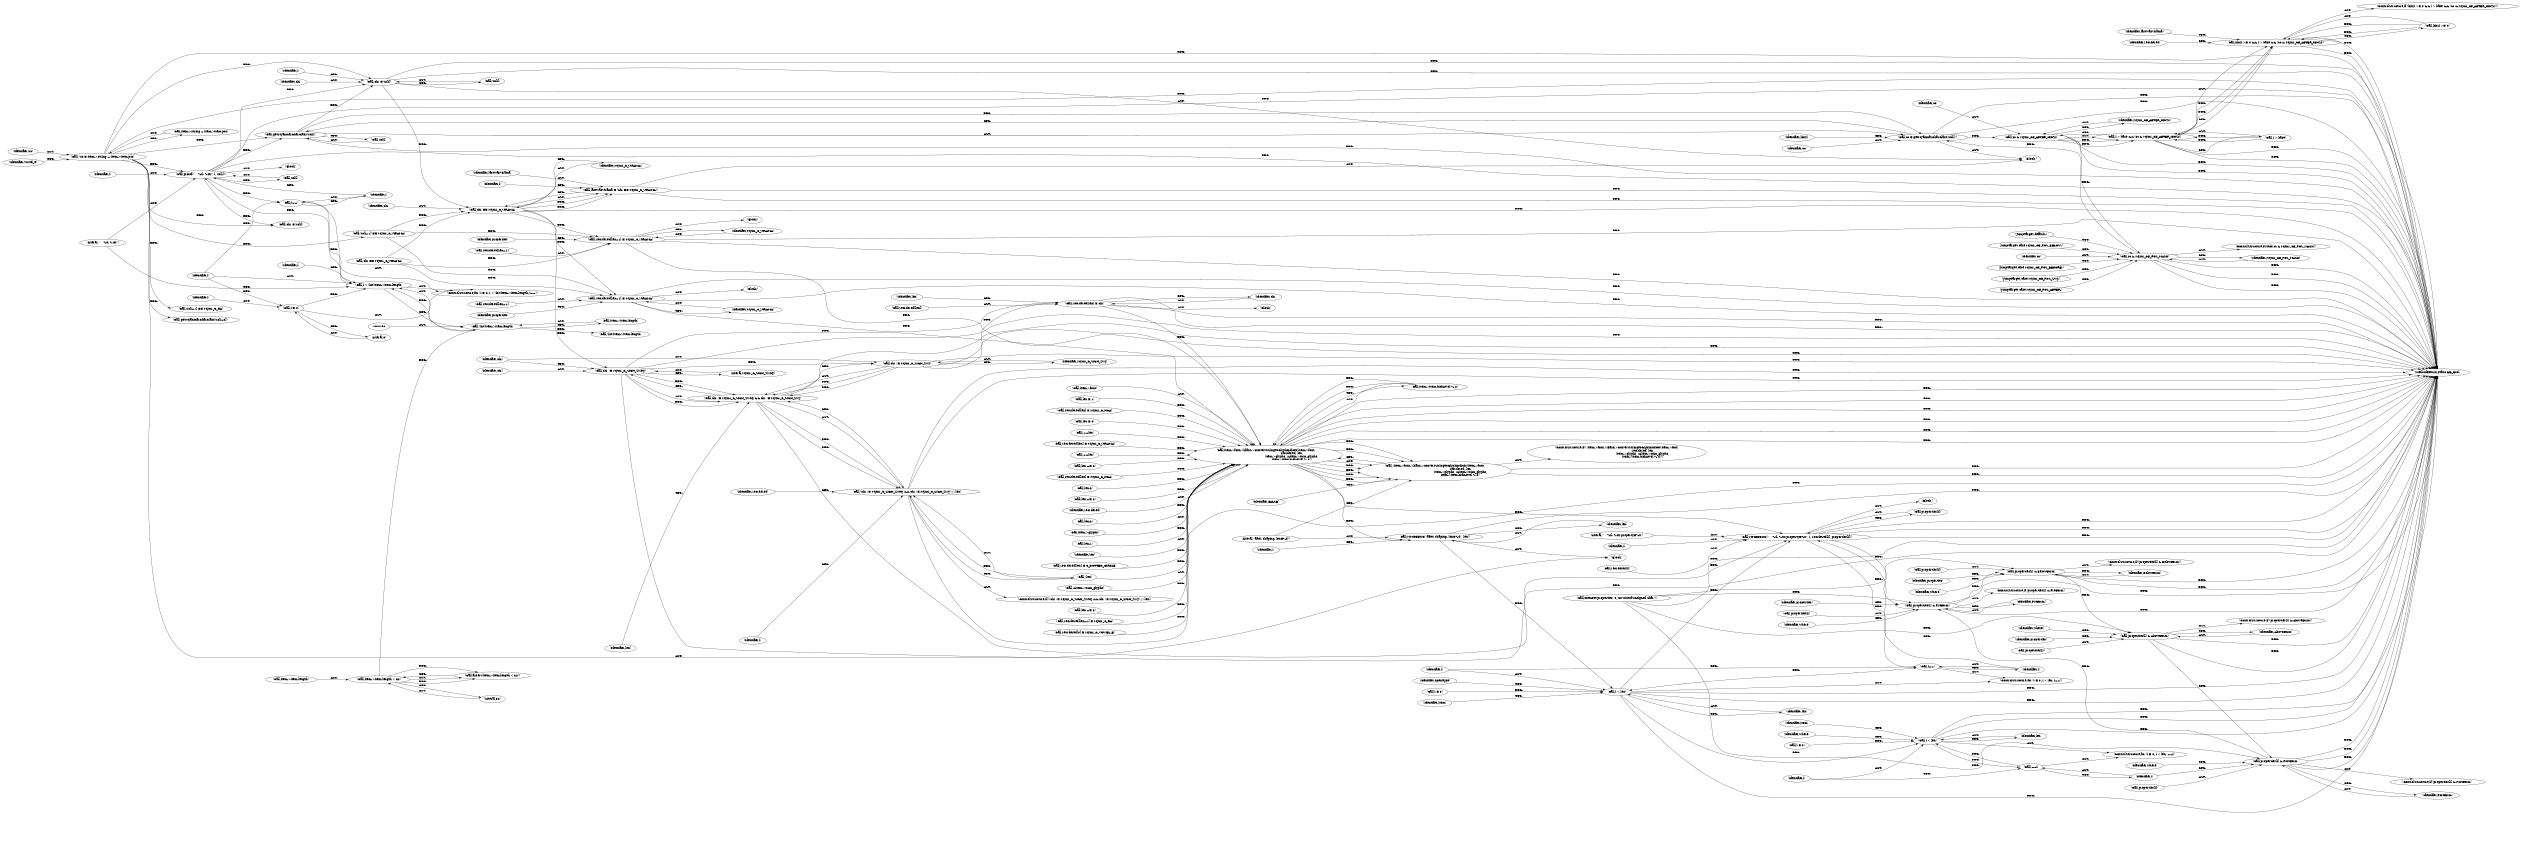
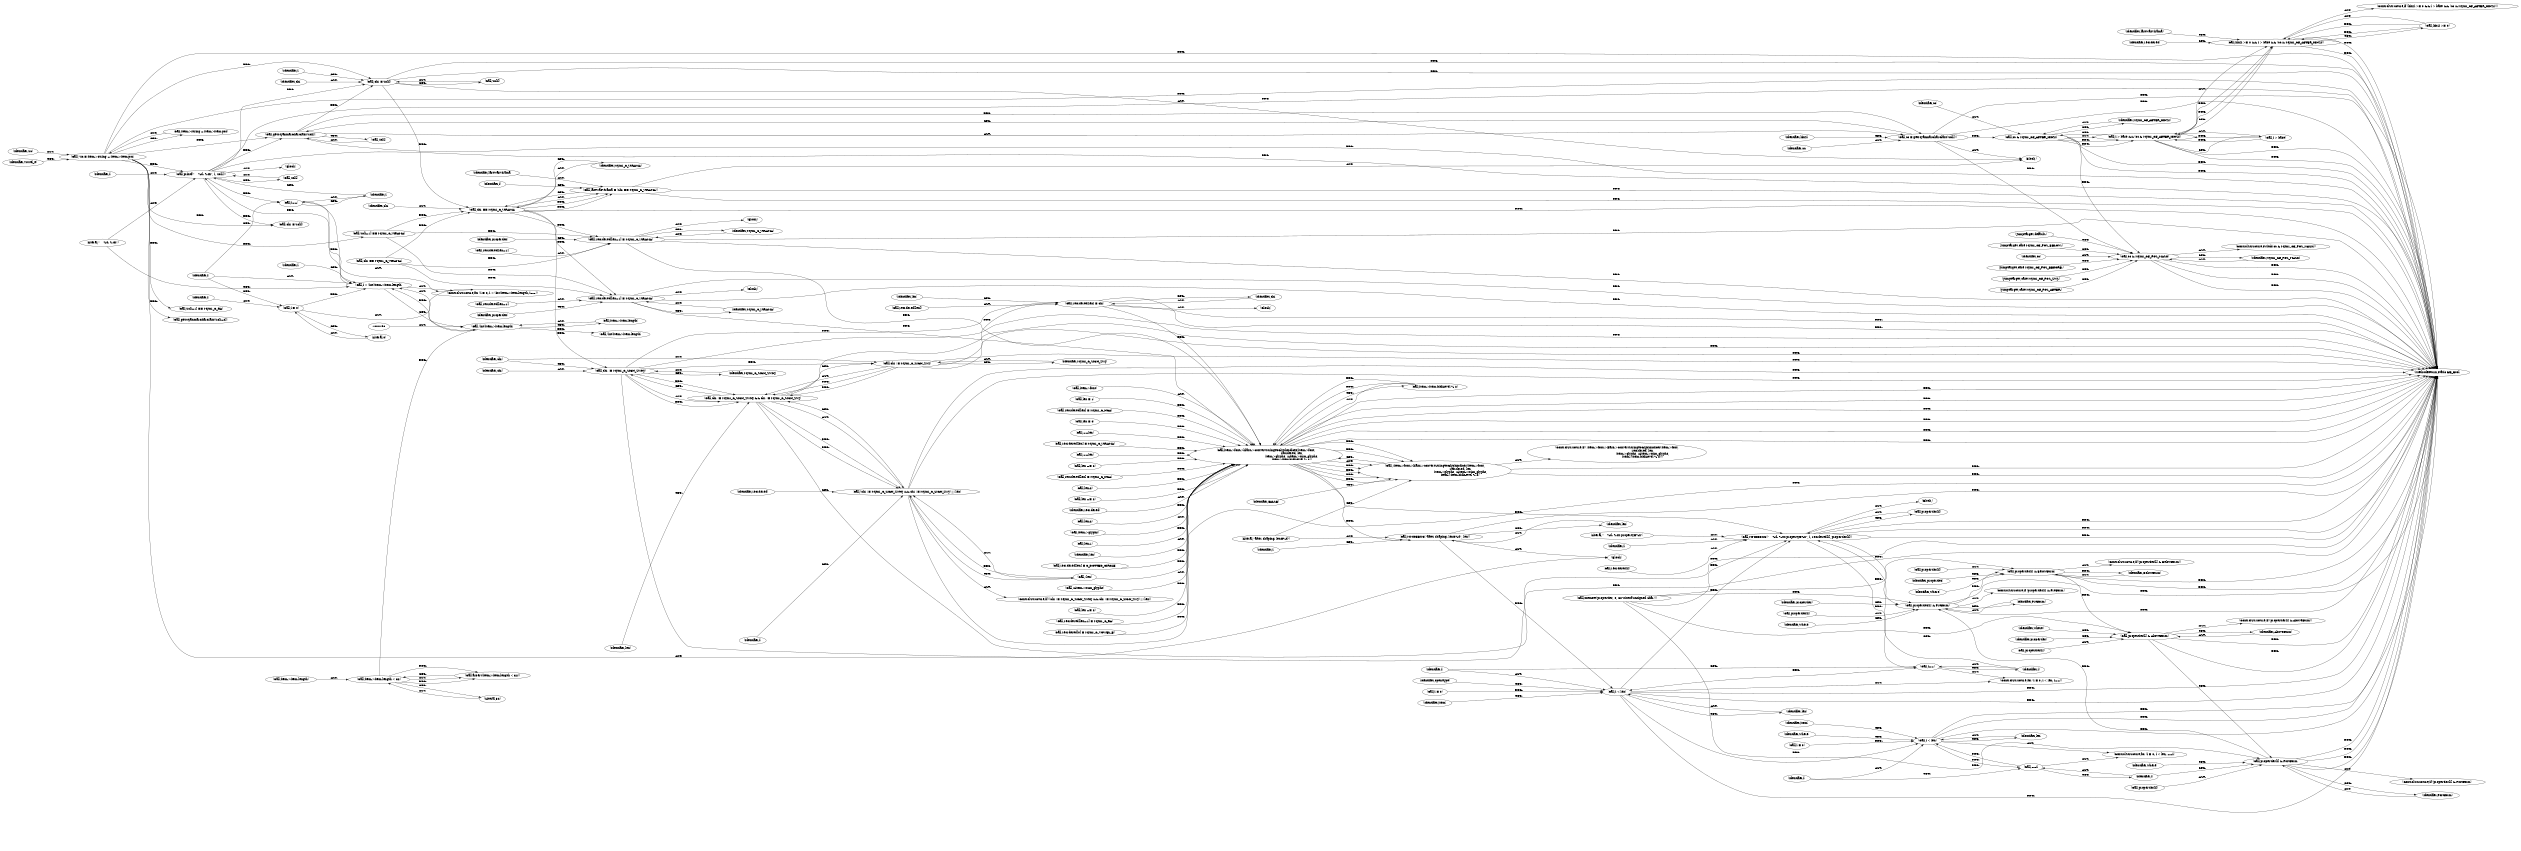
(2076, 153) -> (2032, 199)
(753, 373) -> (753, 373)
